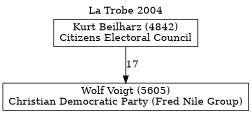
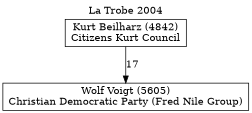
(126, 33) -> (126, 33)
